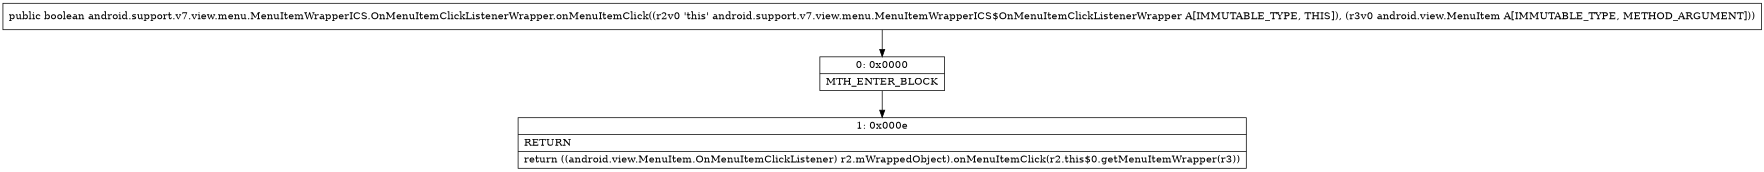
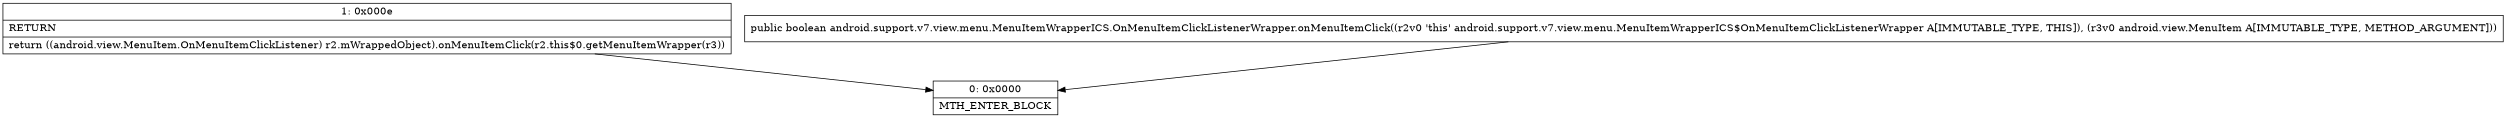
(882, 100) -> (760, 72)
